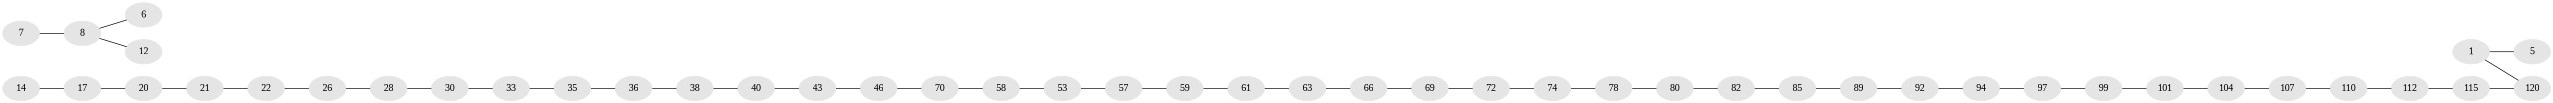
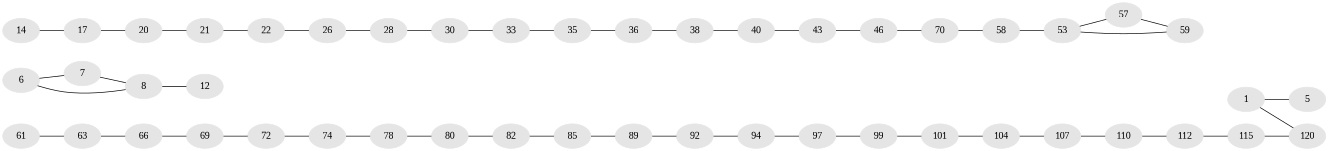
none -> (52, 77)
(1216, 88) -> (1124, 34)
